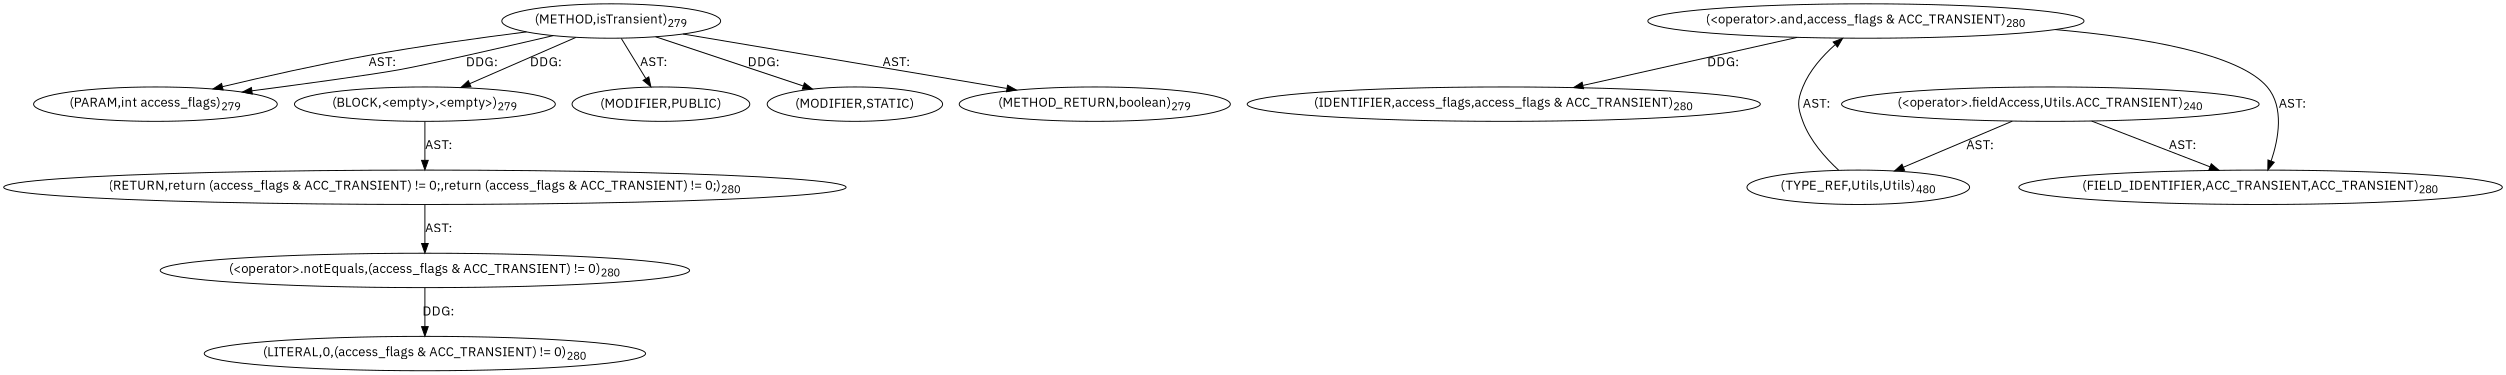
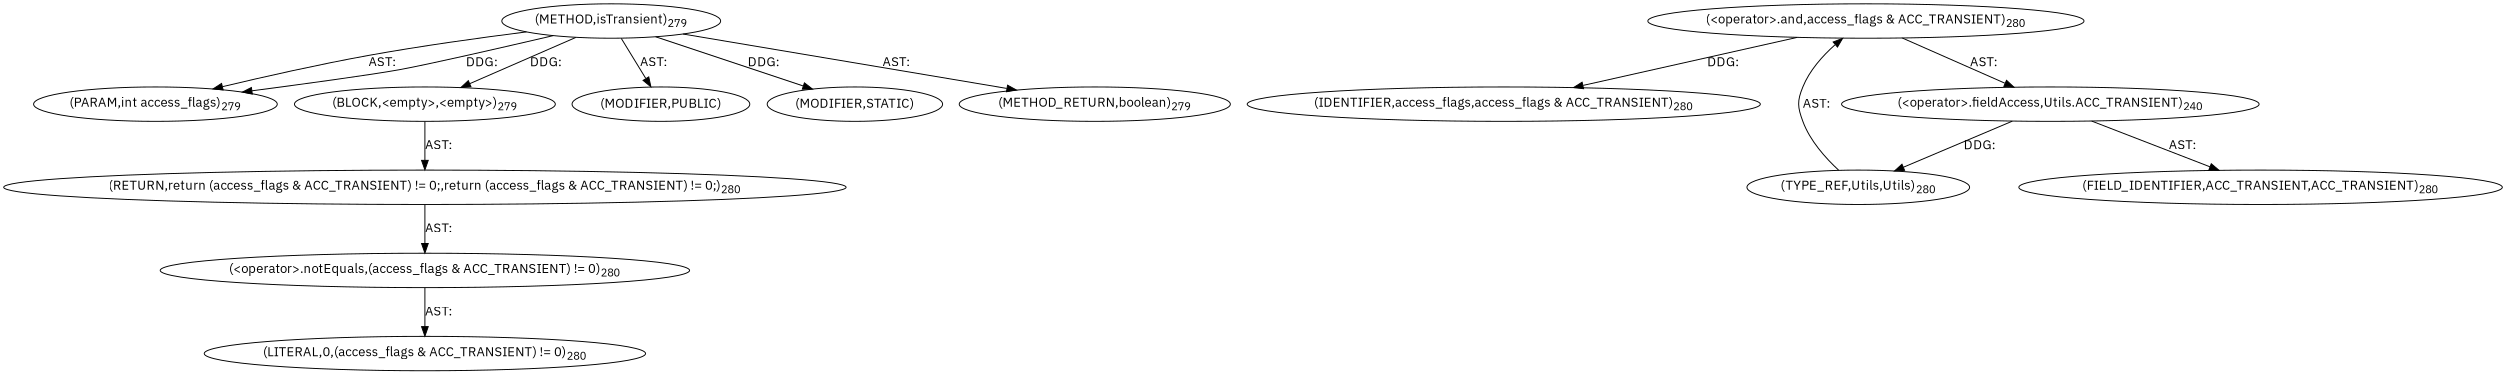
(2203, 54) -> (1954, 61)
(1982, 146) -> (1982, 146)
(1926, 186) -> (1926, 186)
(440, 312) -> (440, 312)
